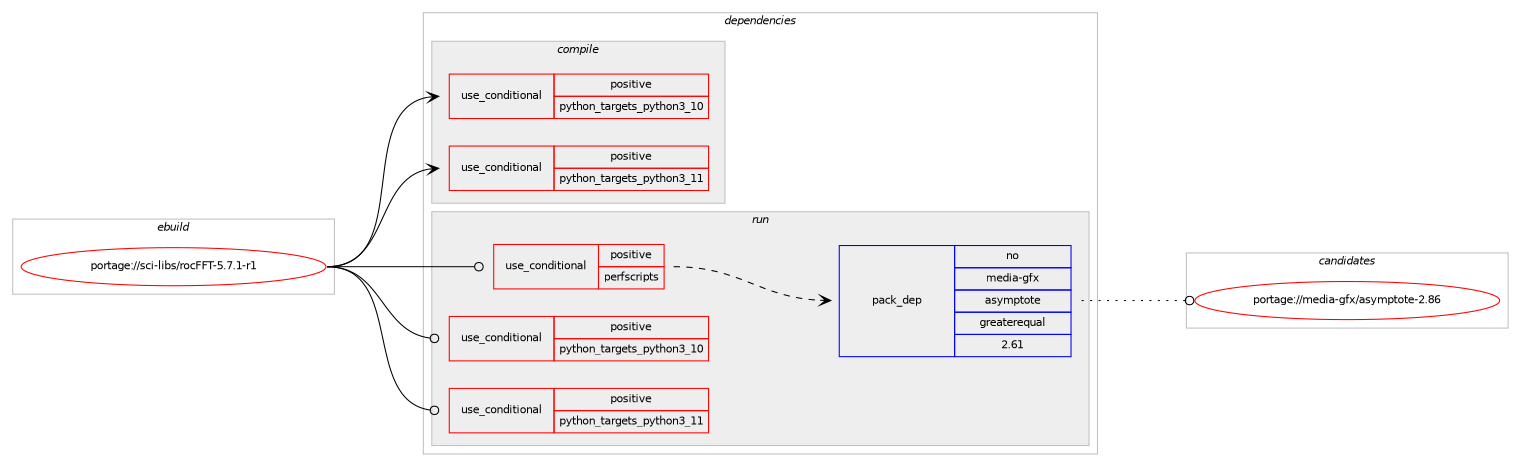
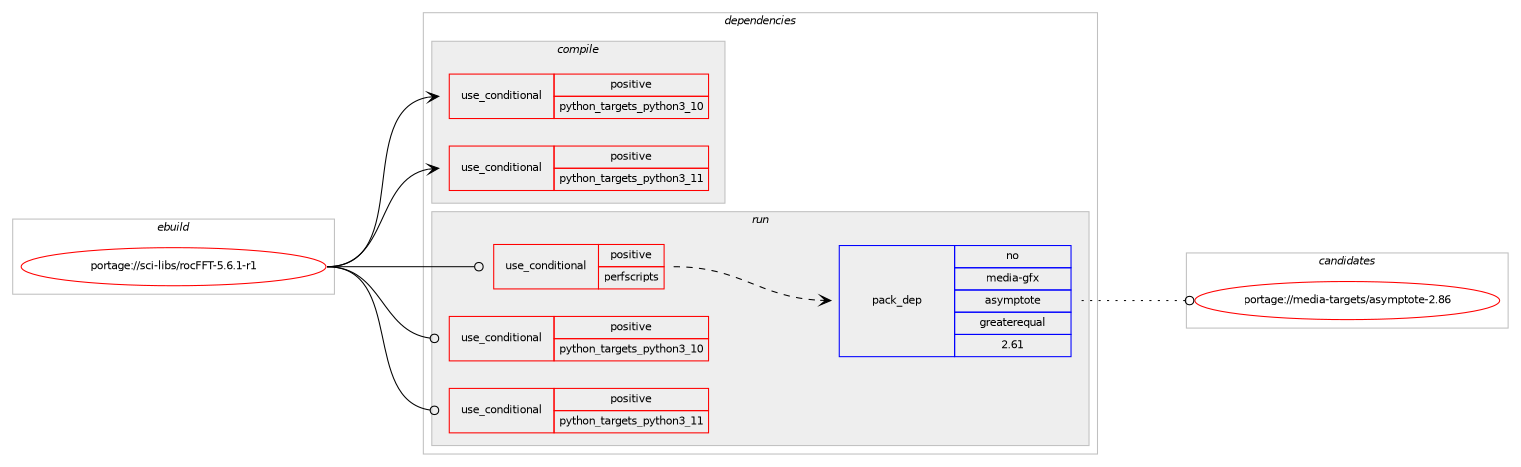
(174, 267) -> (174, 267)
(1347, 301) -> (1347, 301)
